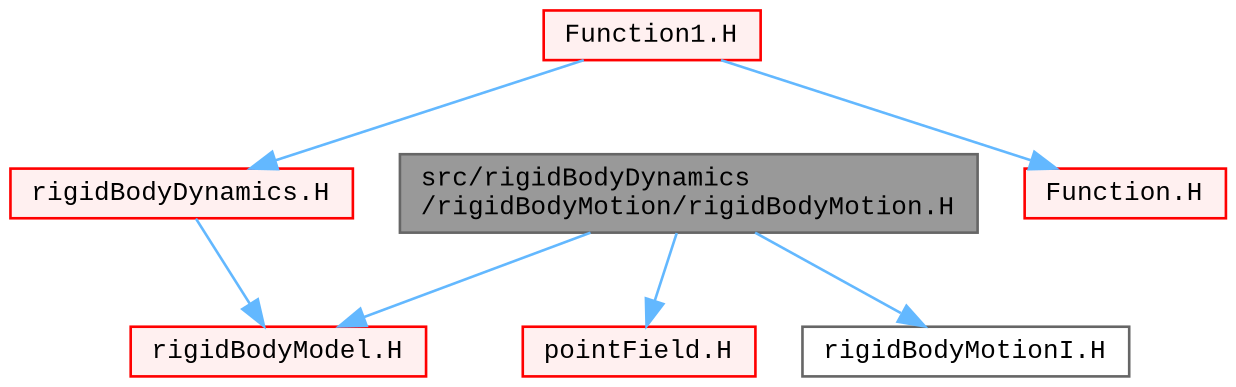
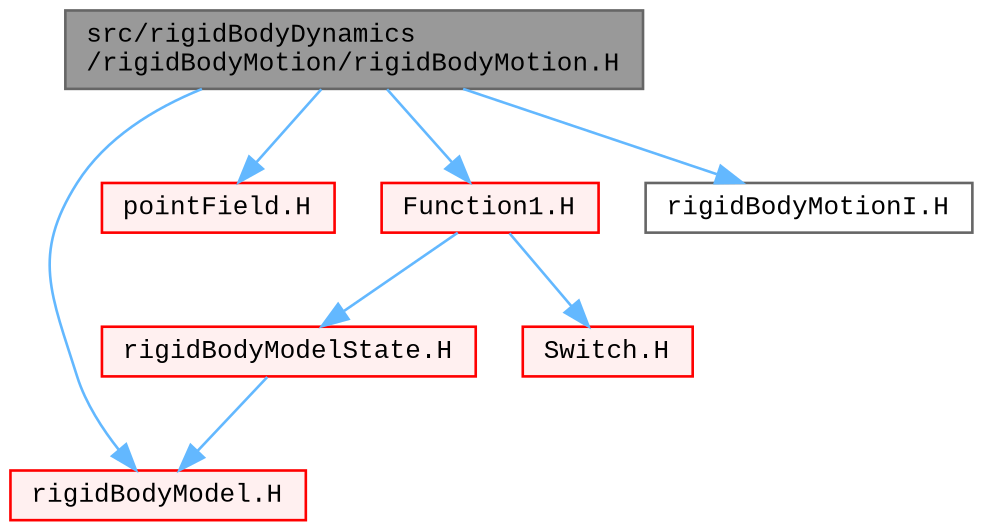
none -> (419, 126)
(182, 193) -> (289, 352)
(1125, 193) -> (608, 352)
